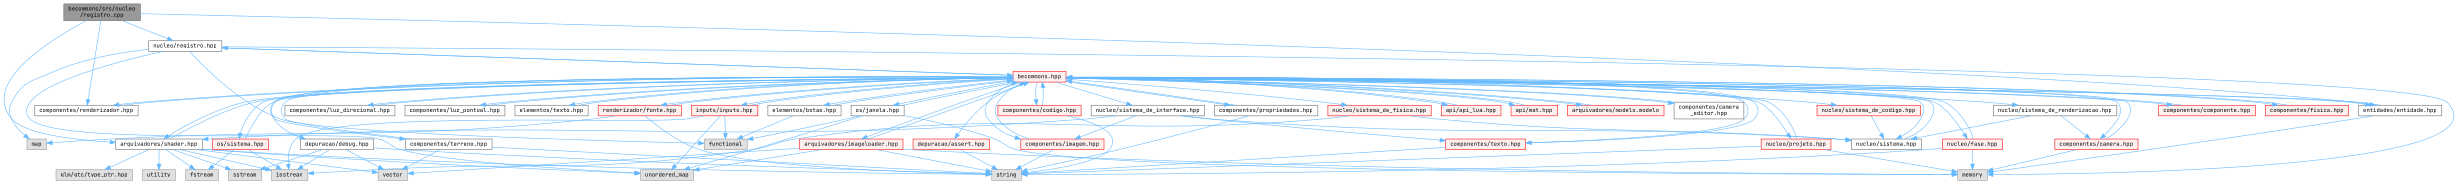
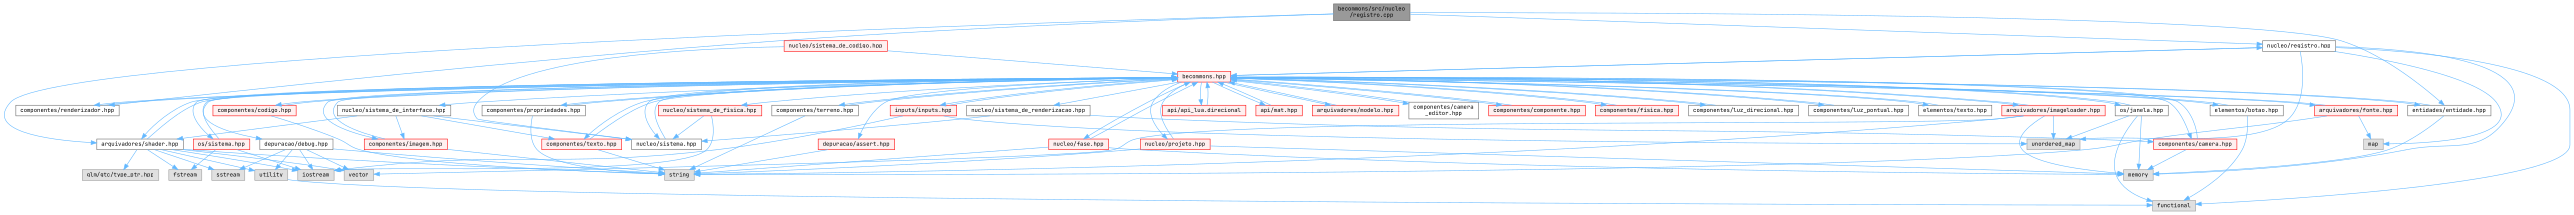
(1449, 83) -> (1030, 62)
(640, 111) -> (2356, 111)
(1471, 111) -> (1204, 111)
(1616, 111) -> (1356, 111)
(725, 125) -> (1217, 201)
none -> (286, 158)
(423, 158) -> none
(419, 163) -> none
